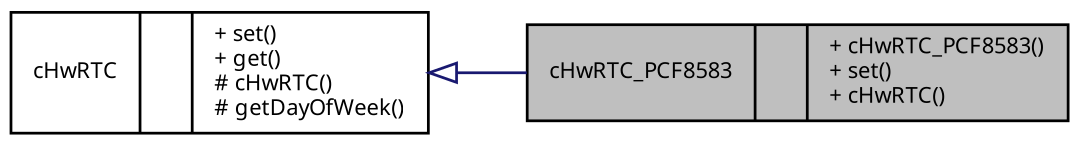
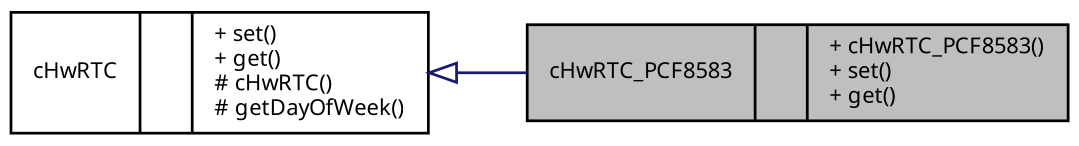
(888, 96) -> (864, 96)
